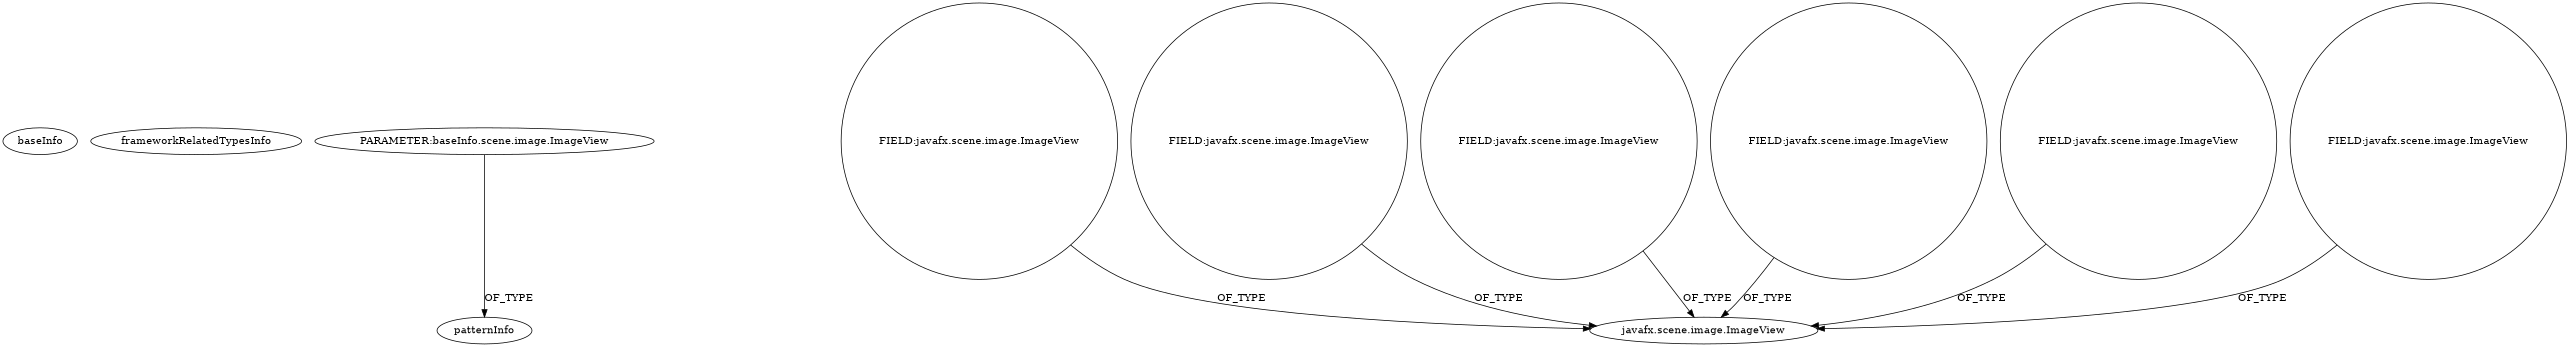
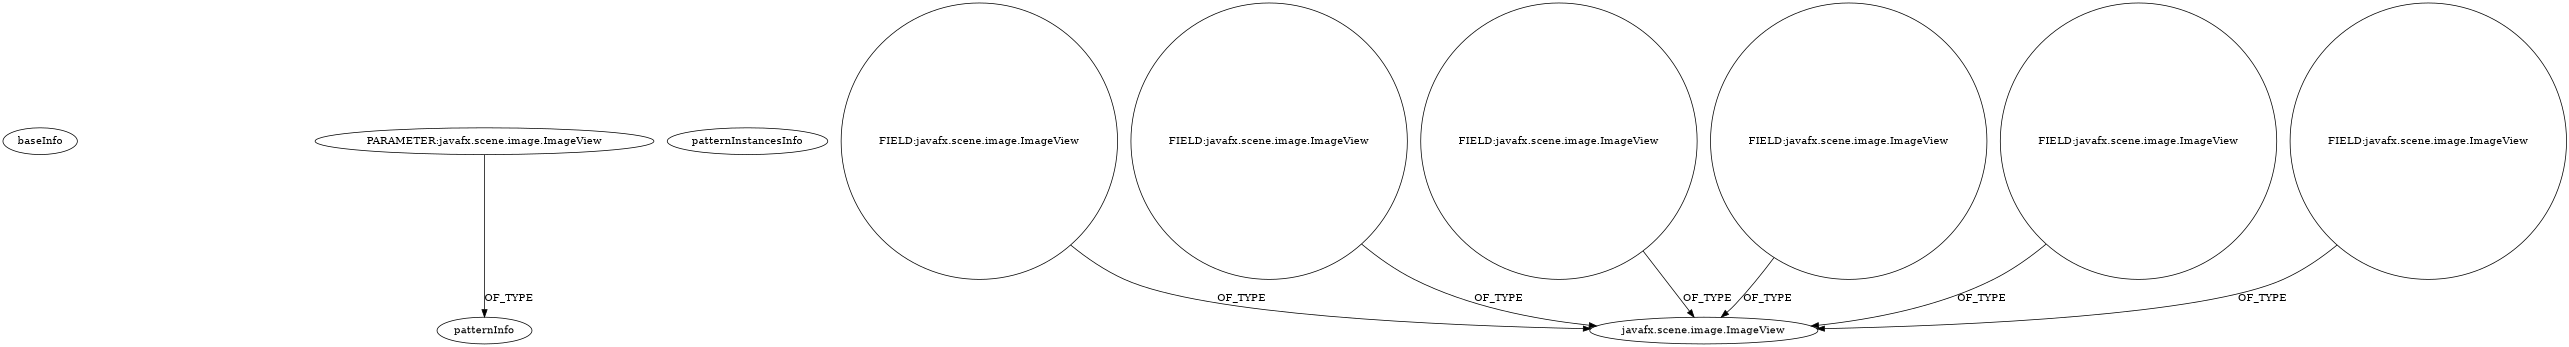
(196, 141) -> none
(485, 141) -> (485, 141)
none -> (748, 141)
